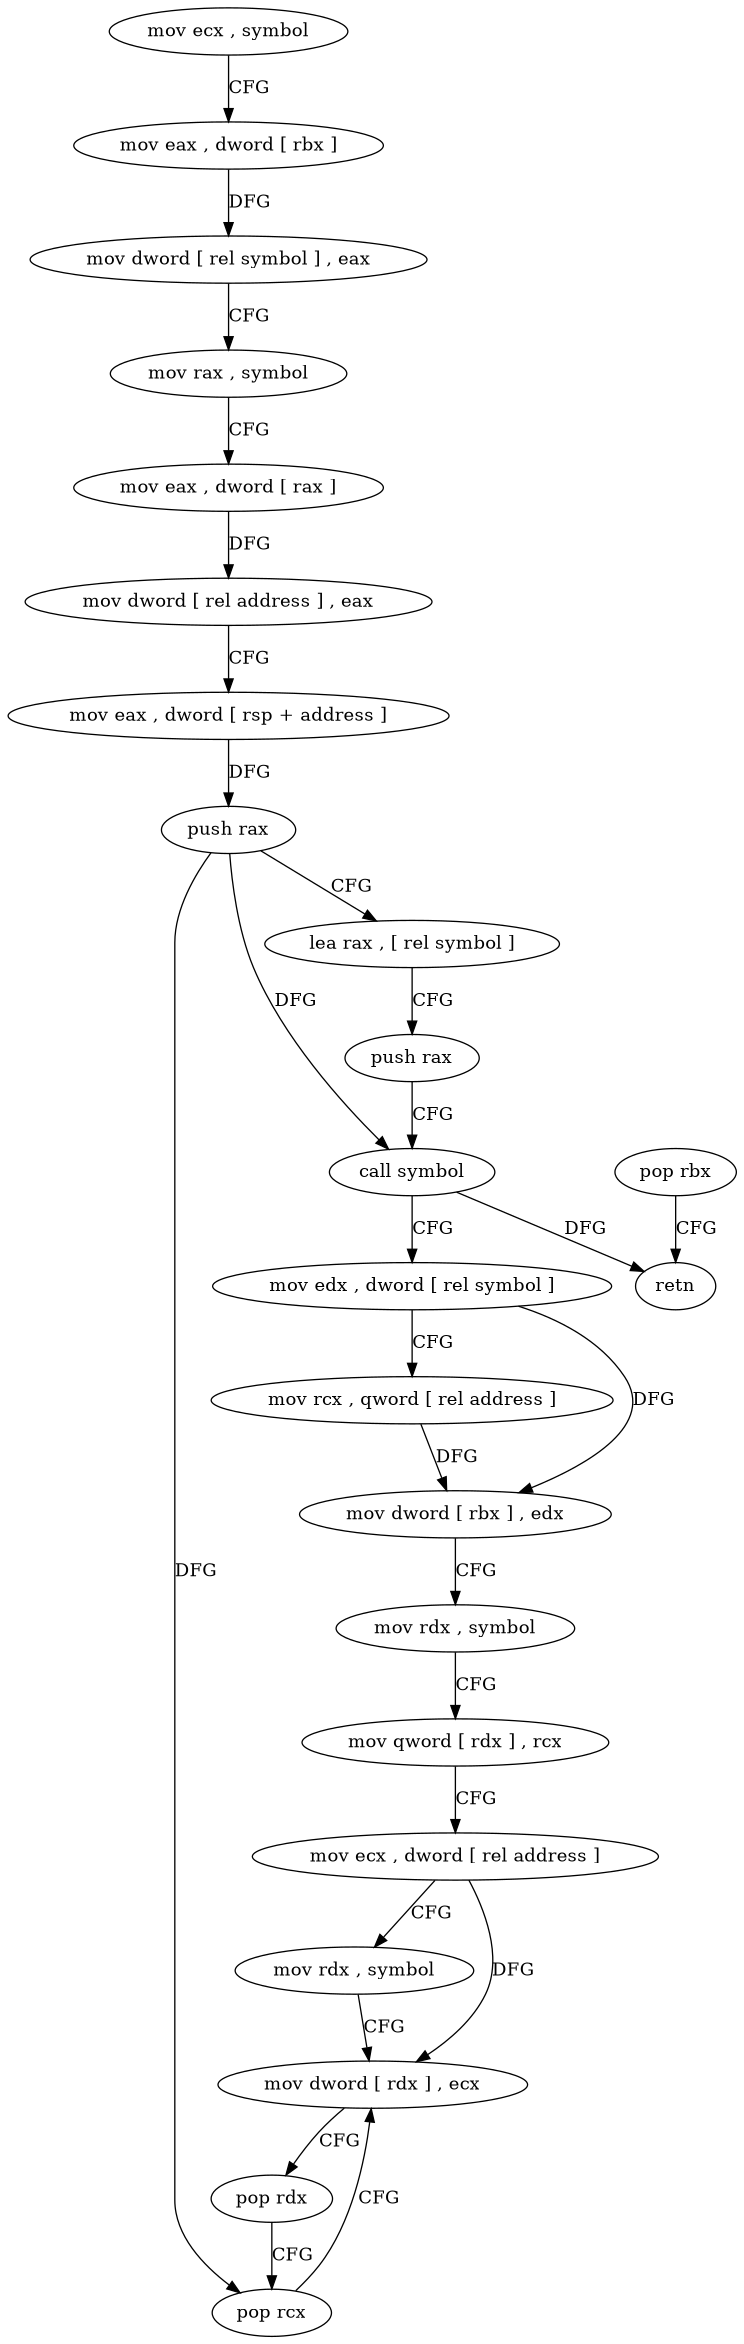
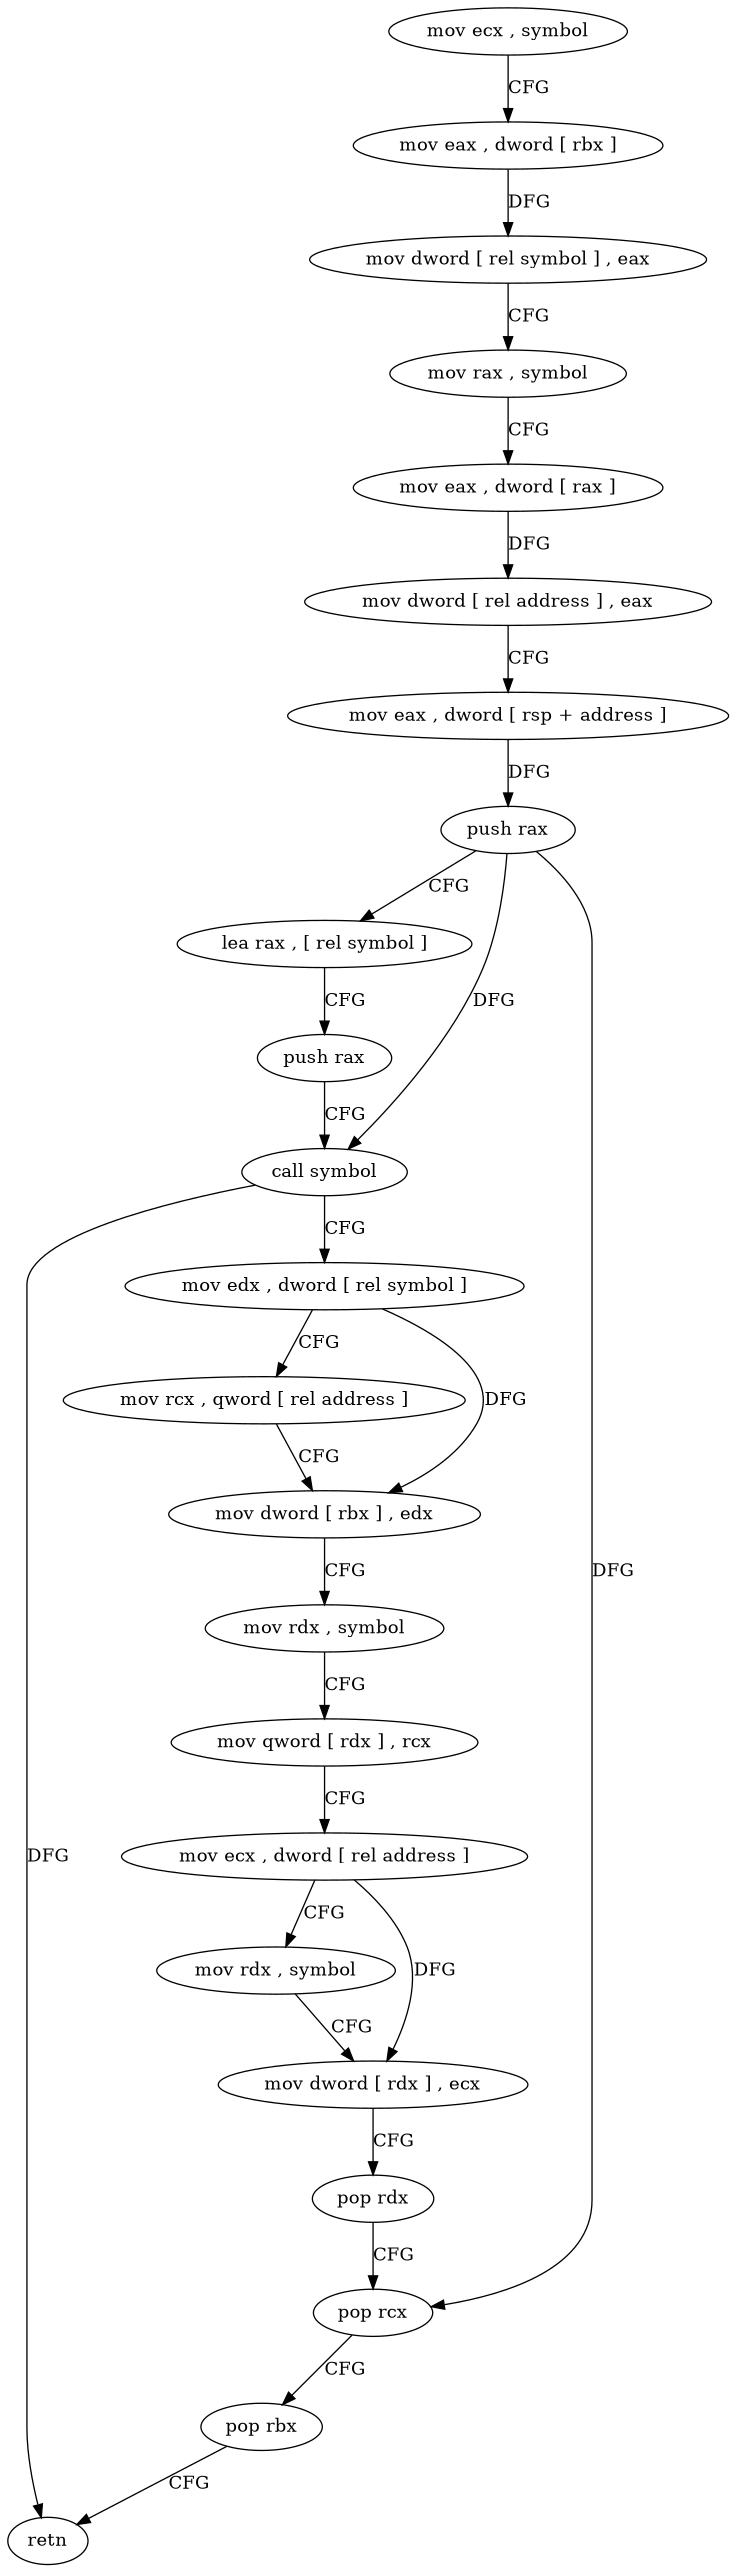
(457, 1457) -> (319, 1457)
(348, 2213) -> (322, 2365)
